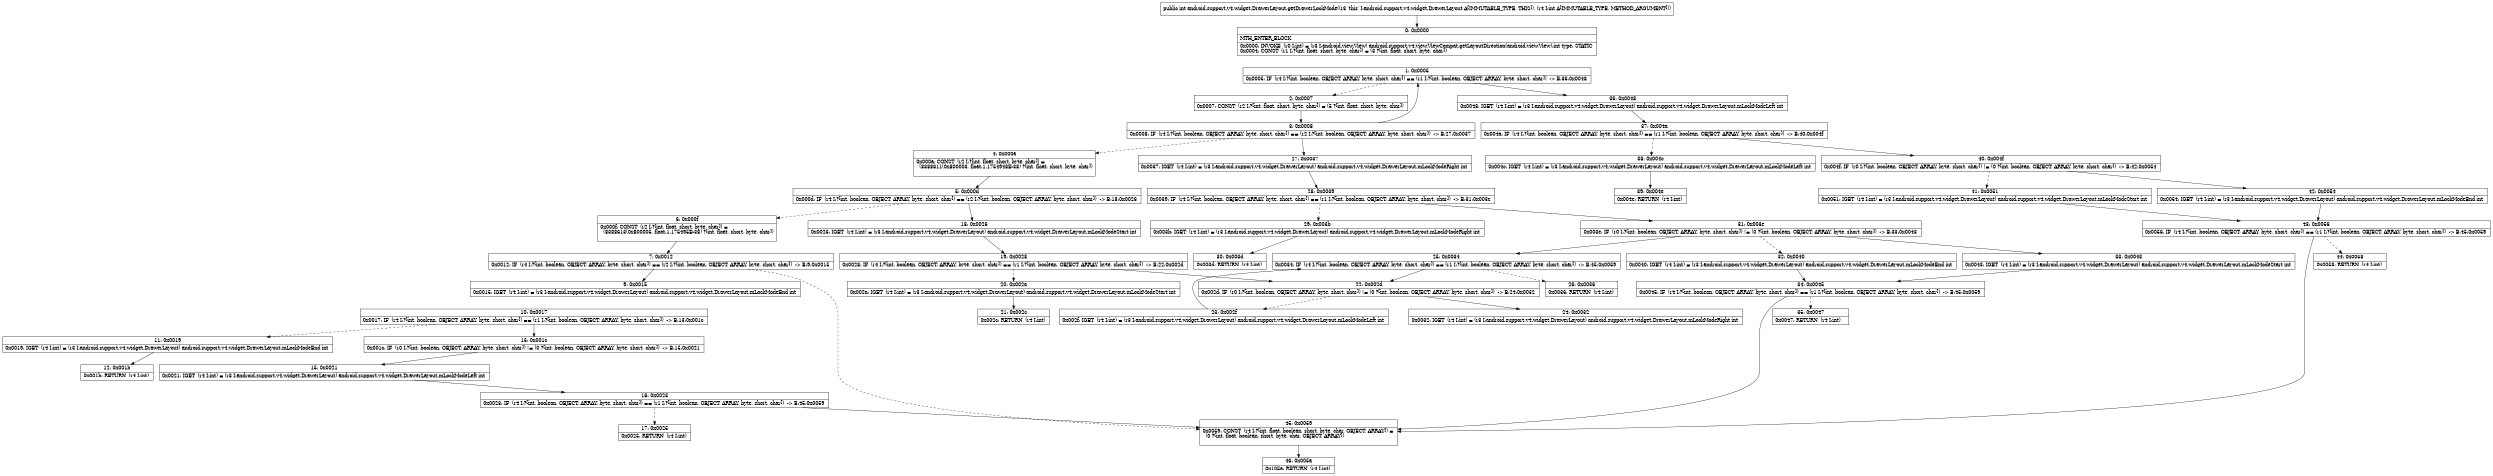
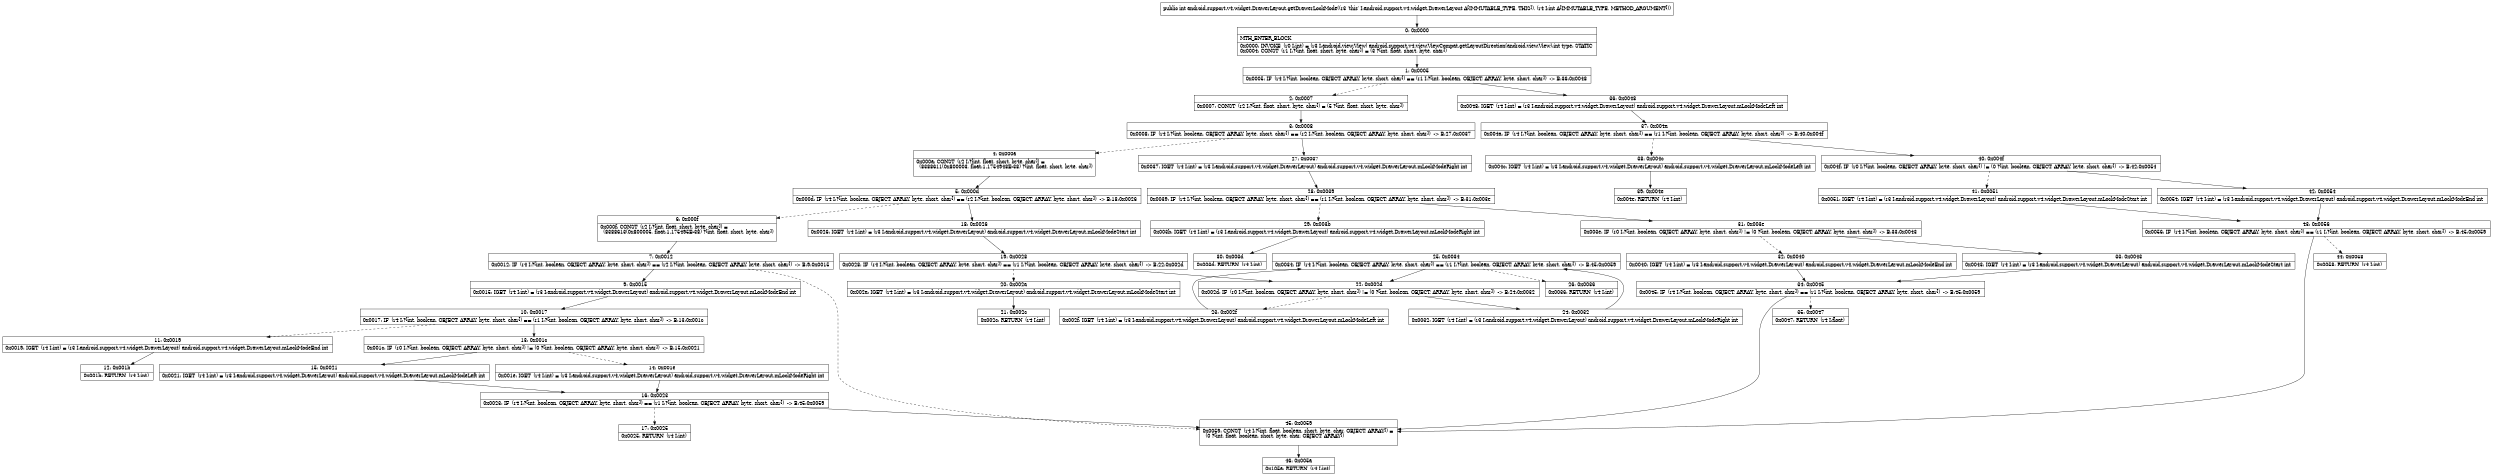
(1407, 114) -> (1417, 60)
(1600, 245) -> (1612, 277)
none -> (586, 302)
(1809, 321) -> (1811, 321)
none -> (662, 372)
